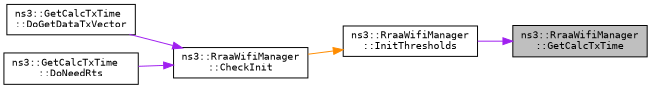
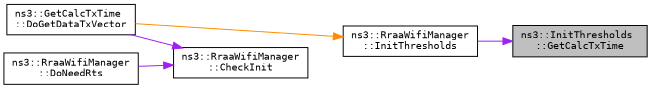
(580, 41) -> (580, 41)
(321, 53) -> (234, 30)
(71, 69) -> (71, 69)
